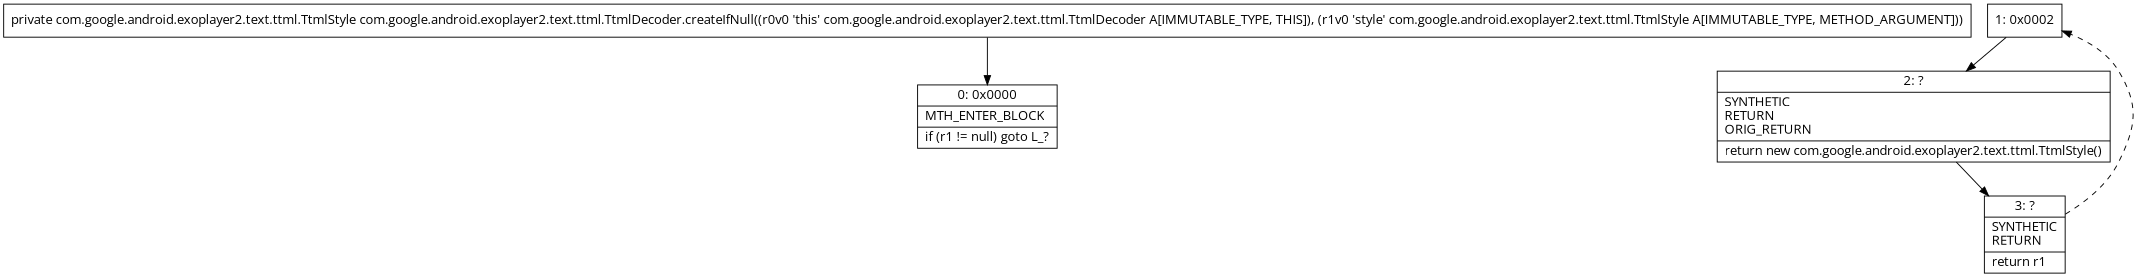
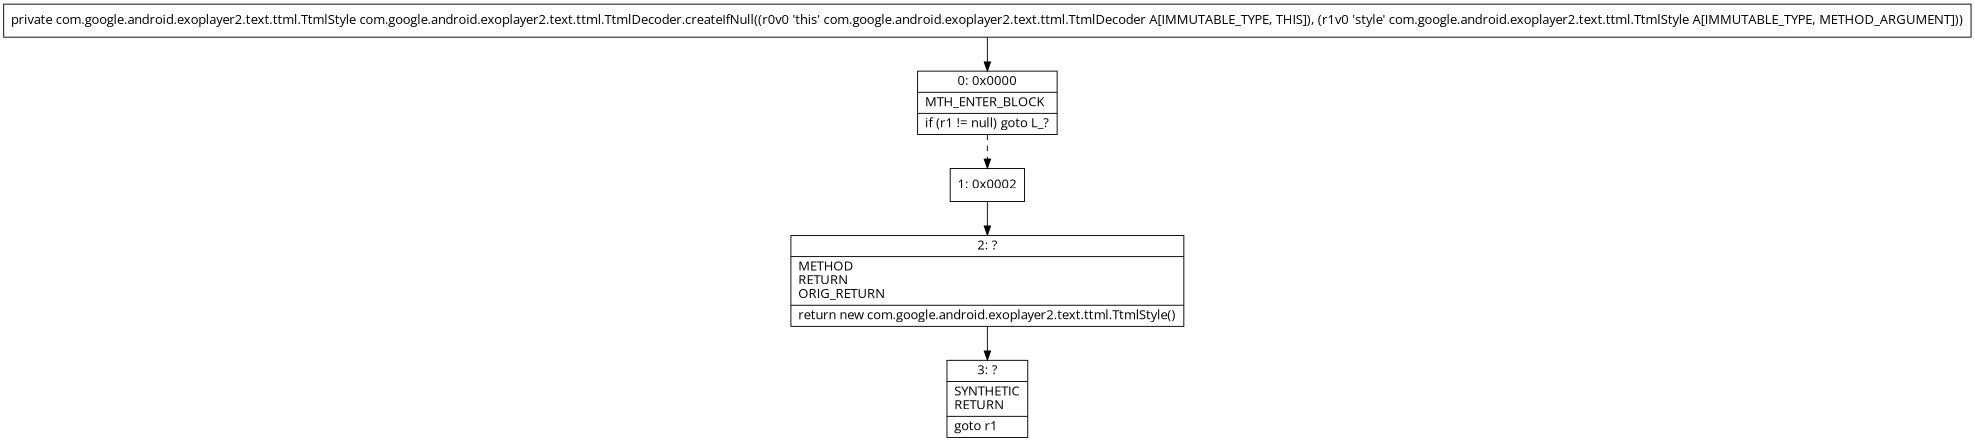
(1758, 102) -> (826, 267)
(2132, 123) -> (987, 147)
(2019, 262) -> (976, 426)
